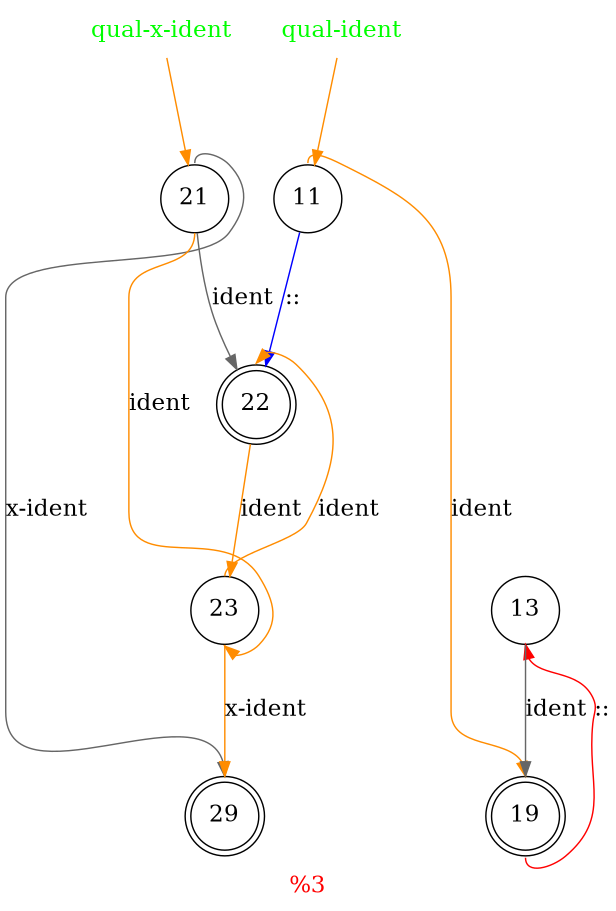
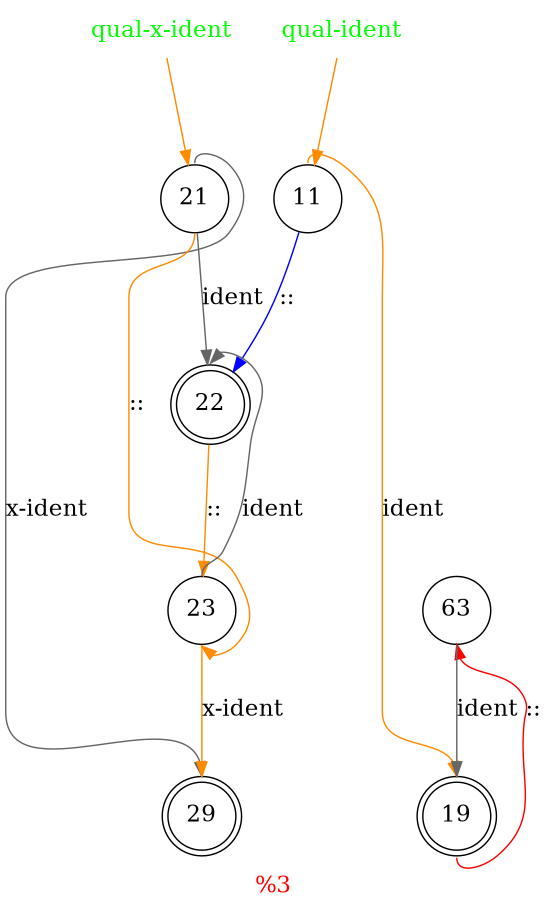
(160, 405) -> (137, 405)
(328, 474) -> (249, 458)
(271, 510) -> (214, 510)
(526, 610) -> (457, 610)
